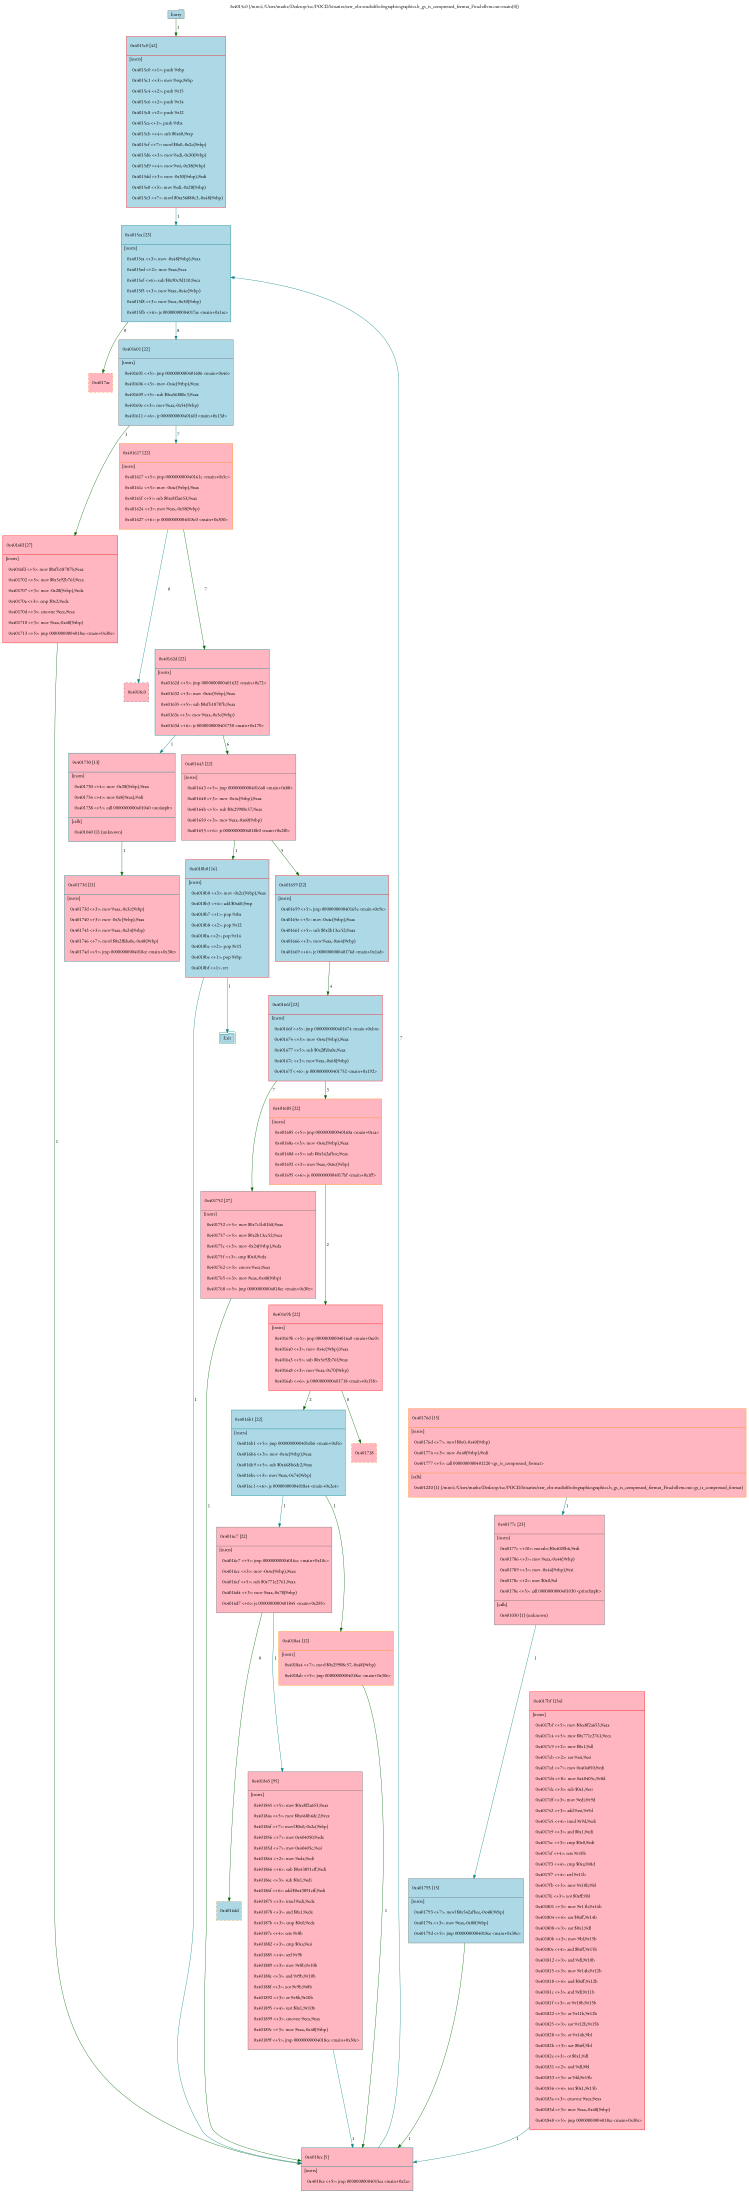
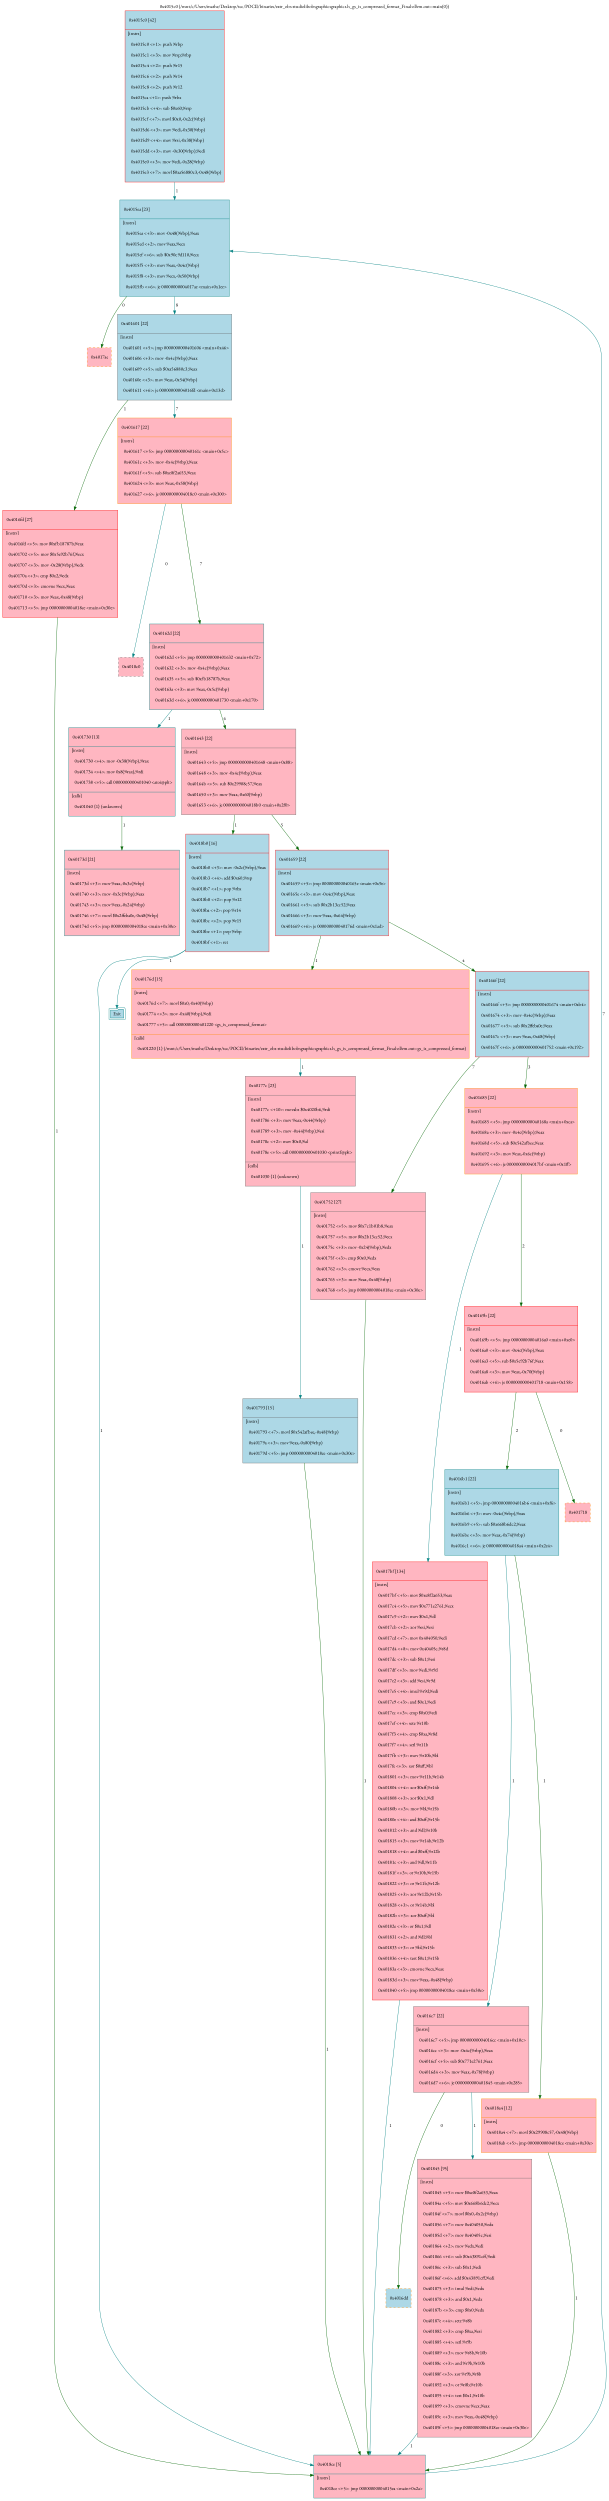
(176, 15) -> none
none -> (317, 951)
none -> (447, 1363)
